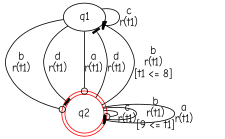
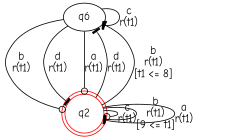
(84, 17) -> (84, 17)
